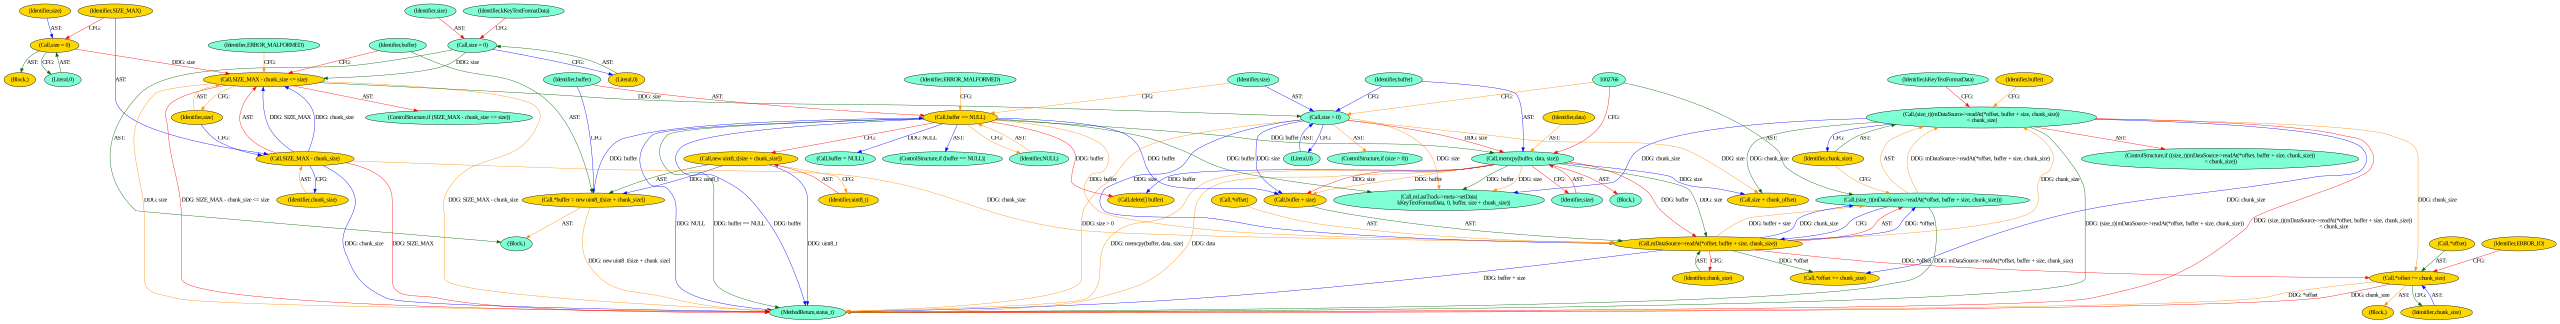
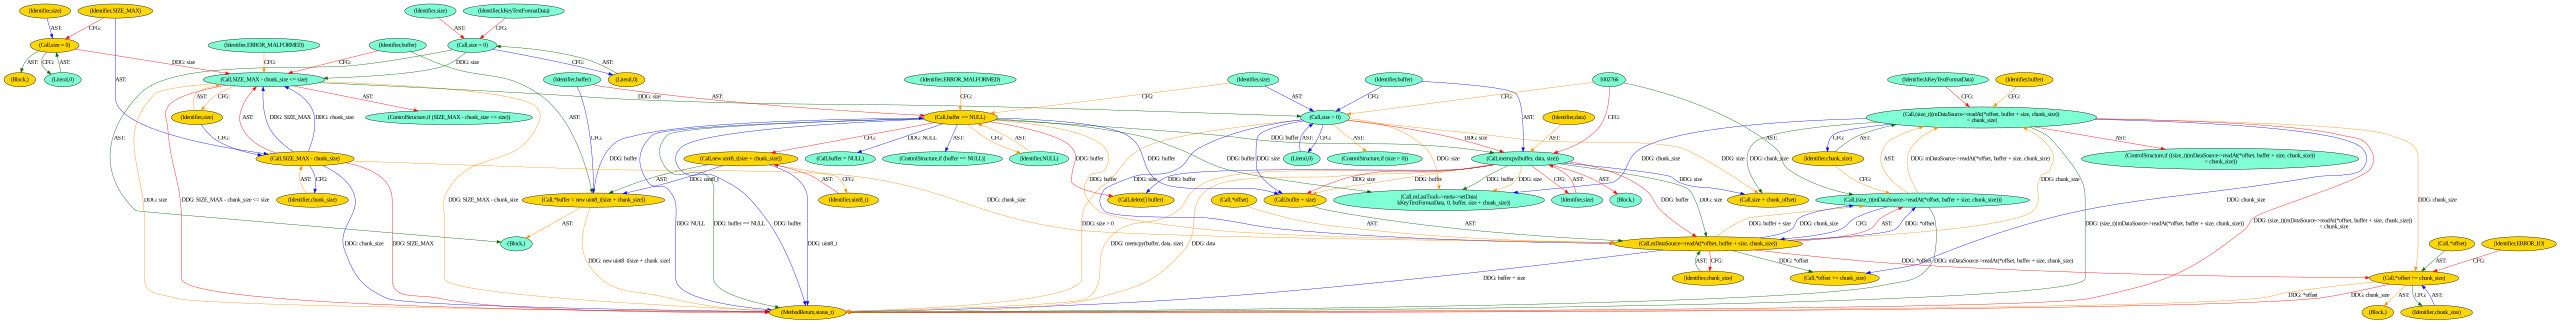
(264, 80) -> (264, 80)
(808, 312) -> (808, 312)
